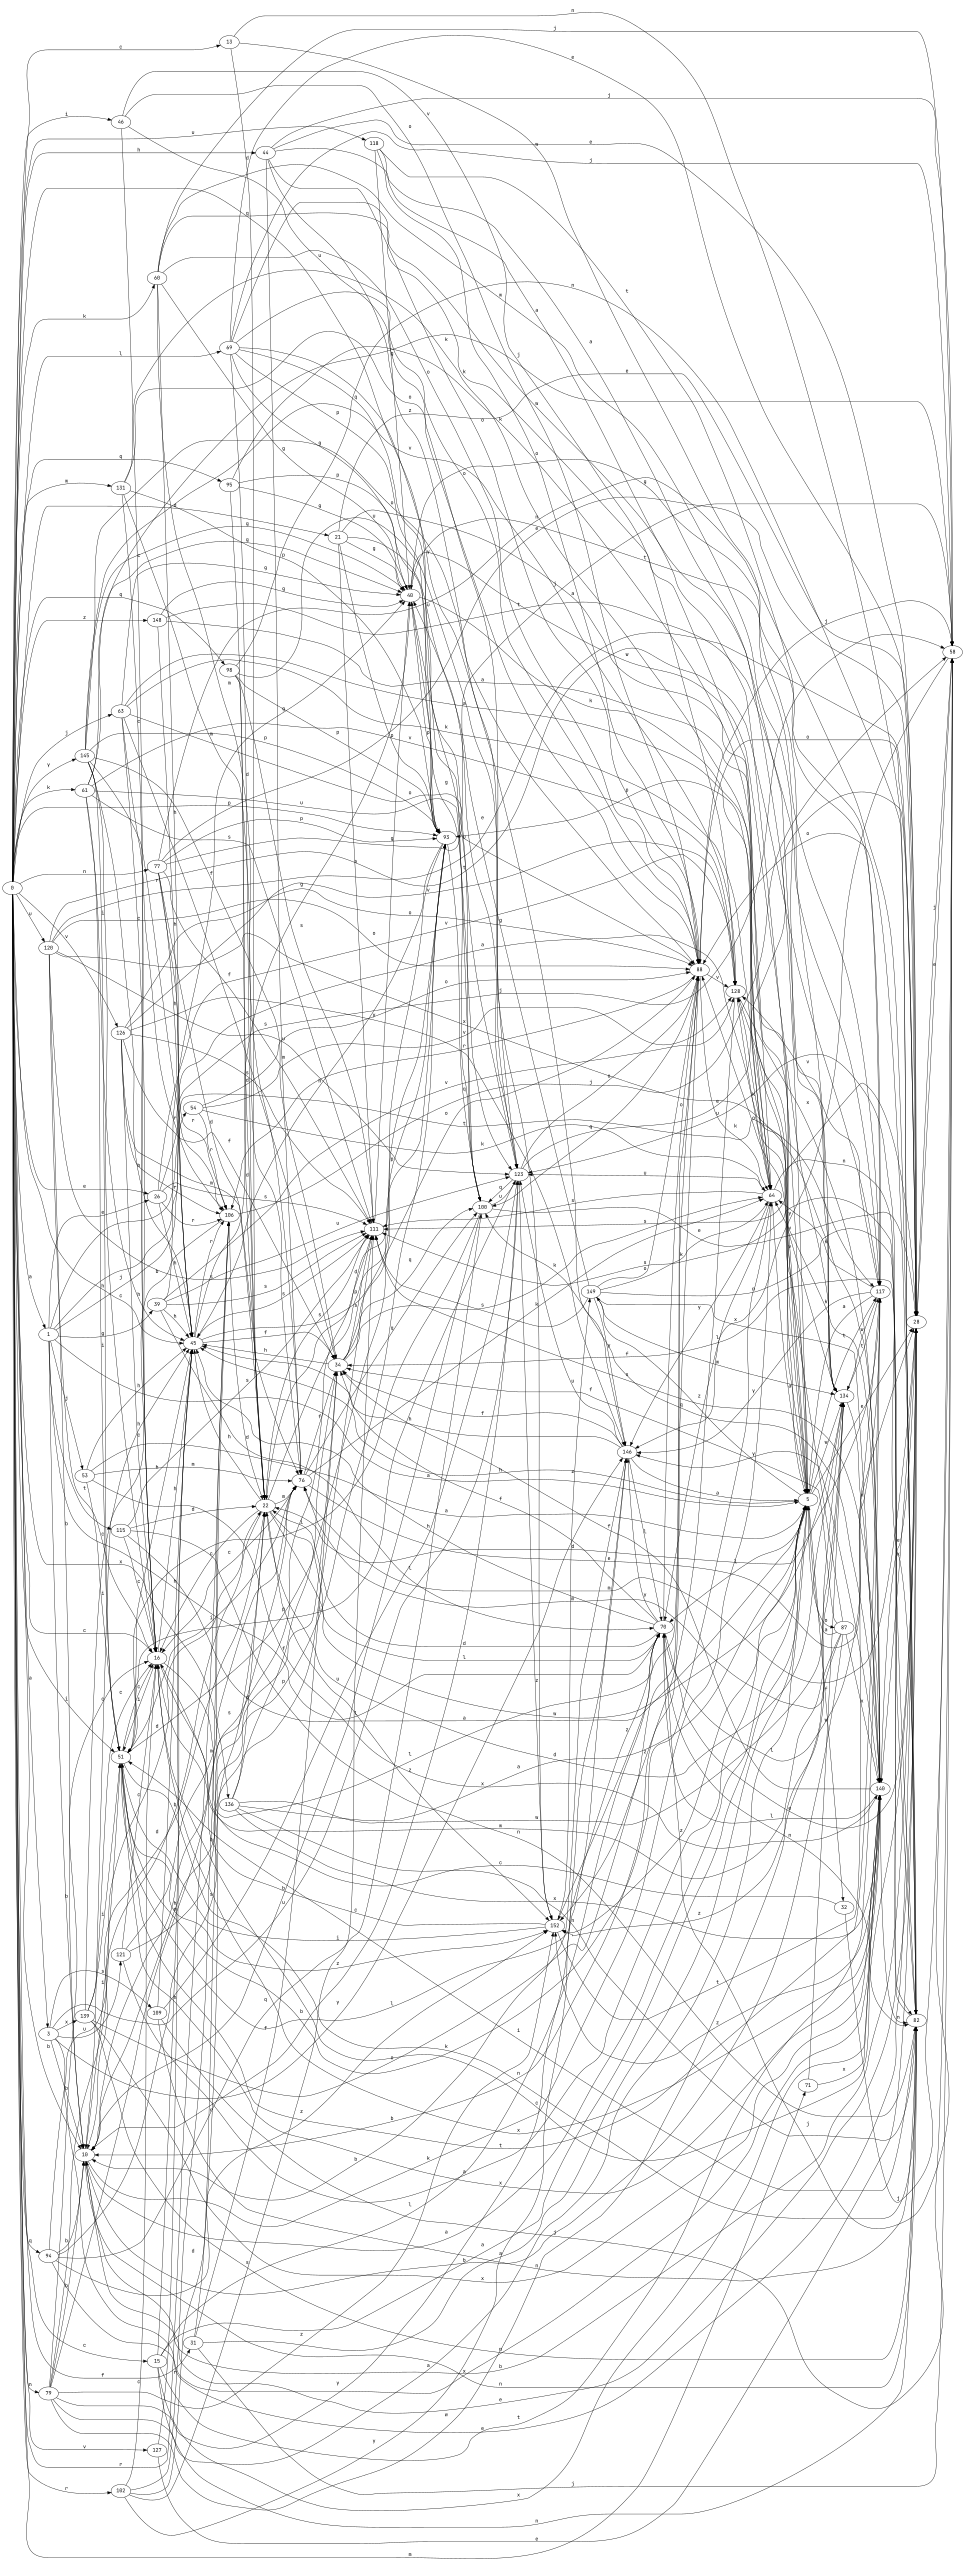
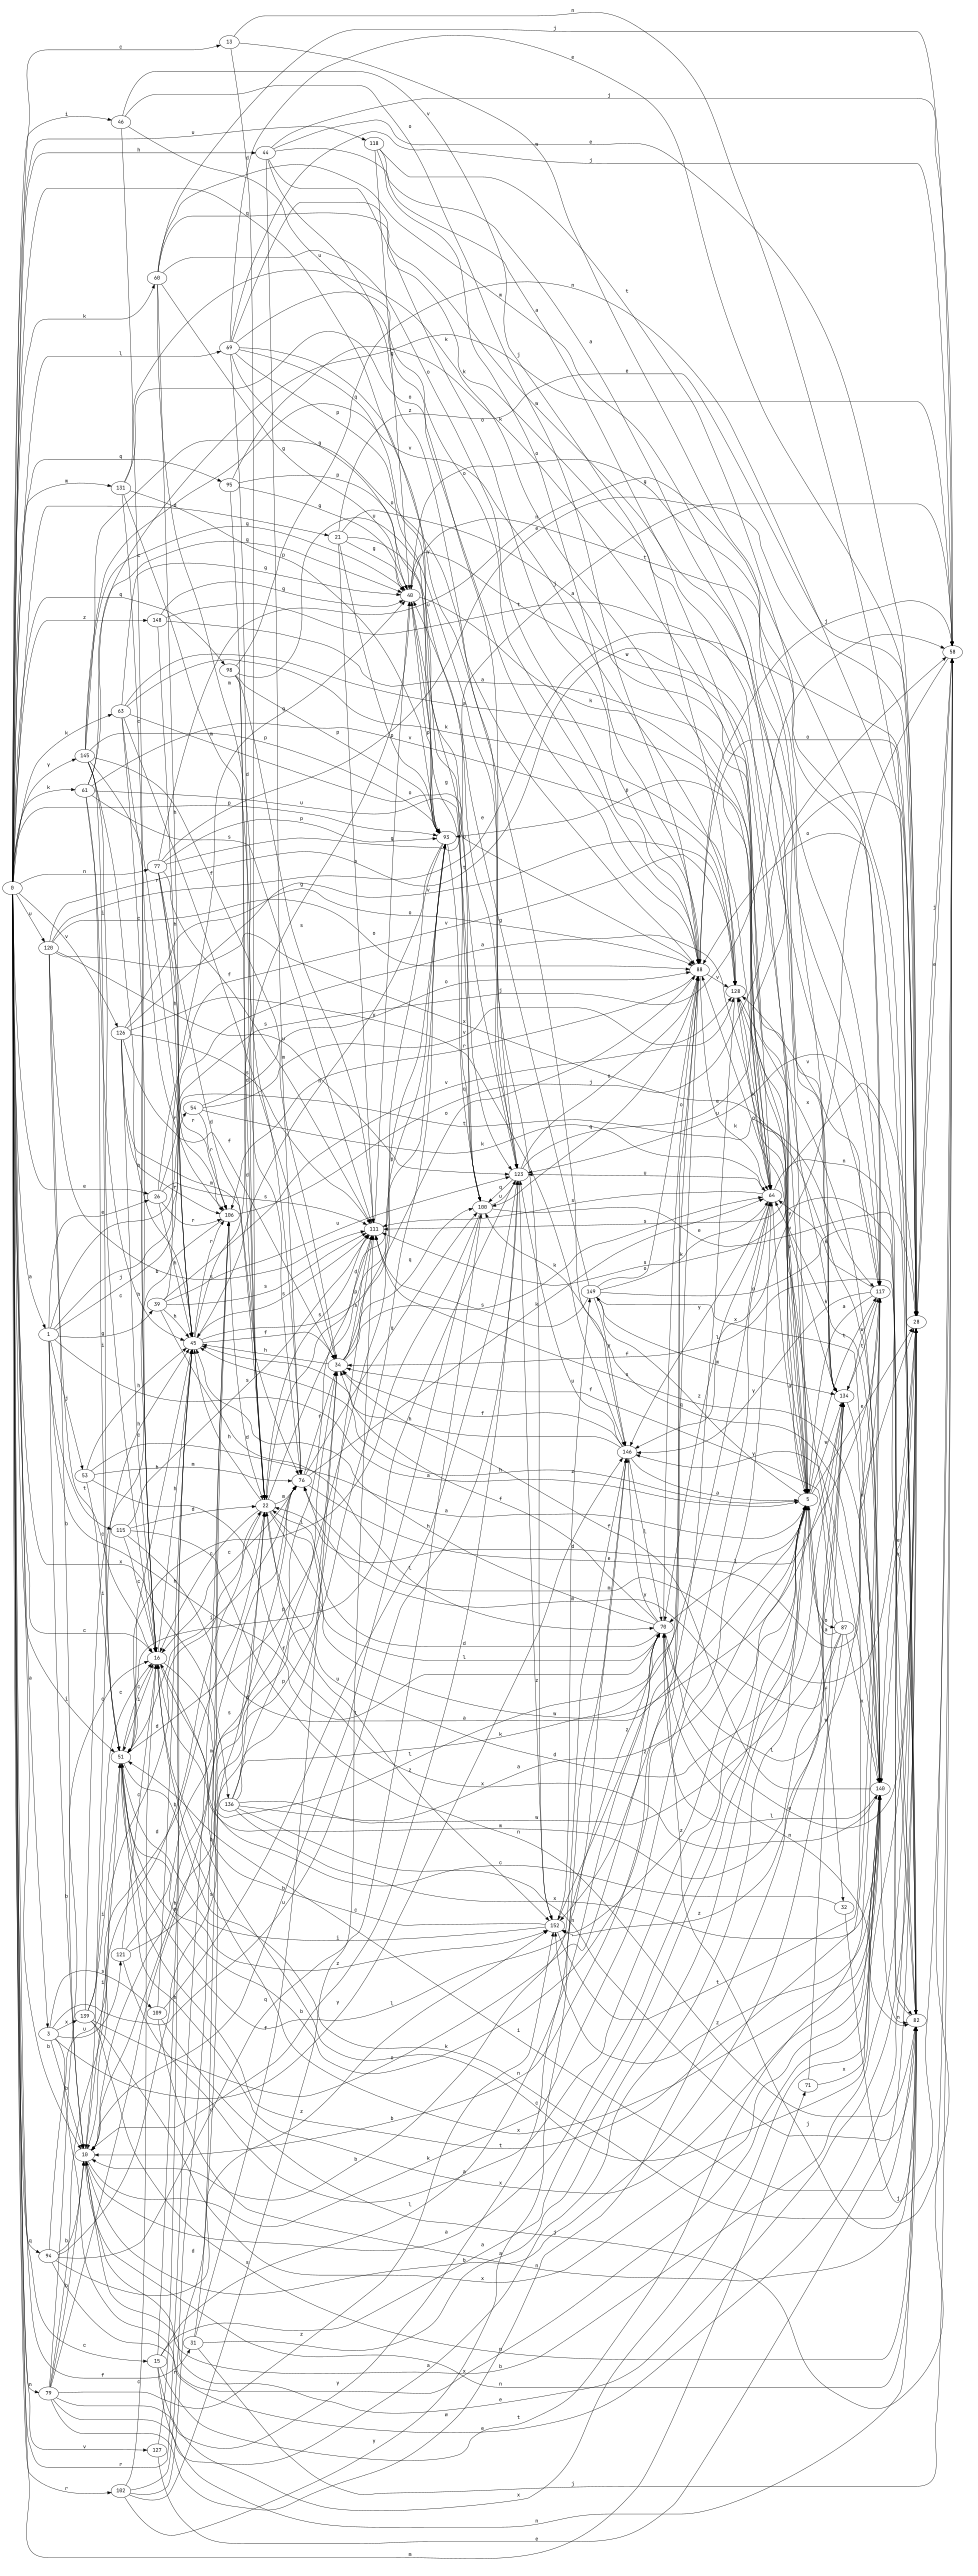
(67, 733) -> (67, 733)
(28, 1154) -> none
none -> (658, 1668)
